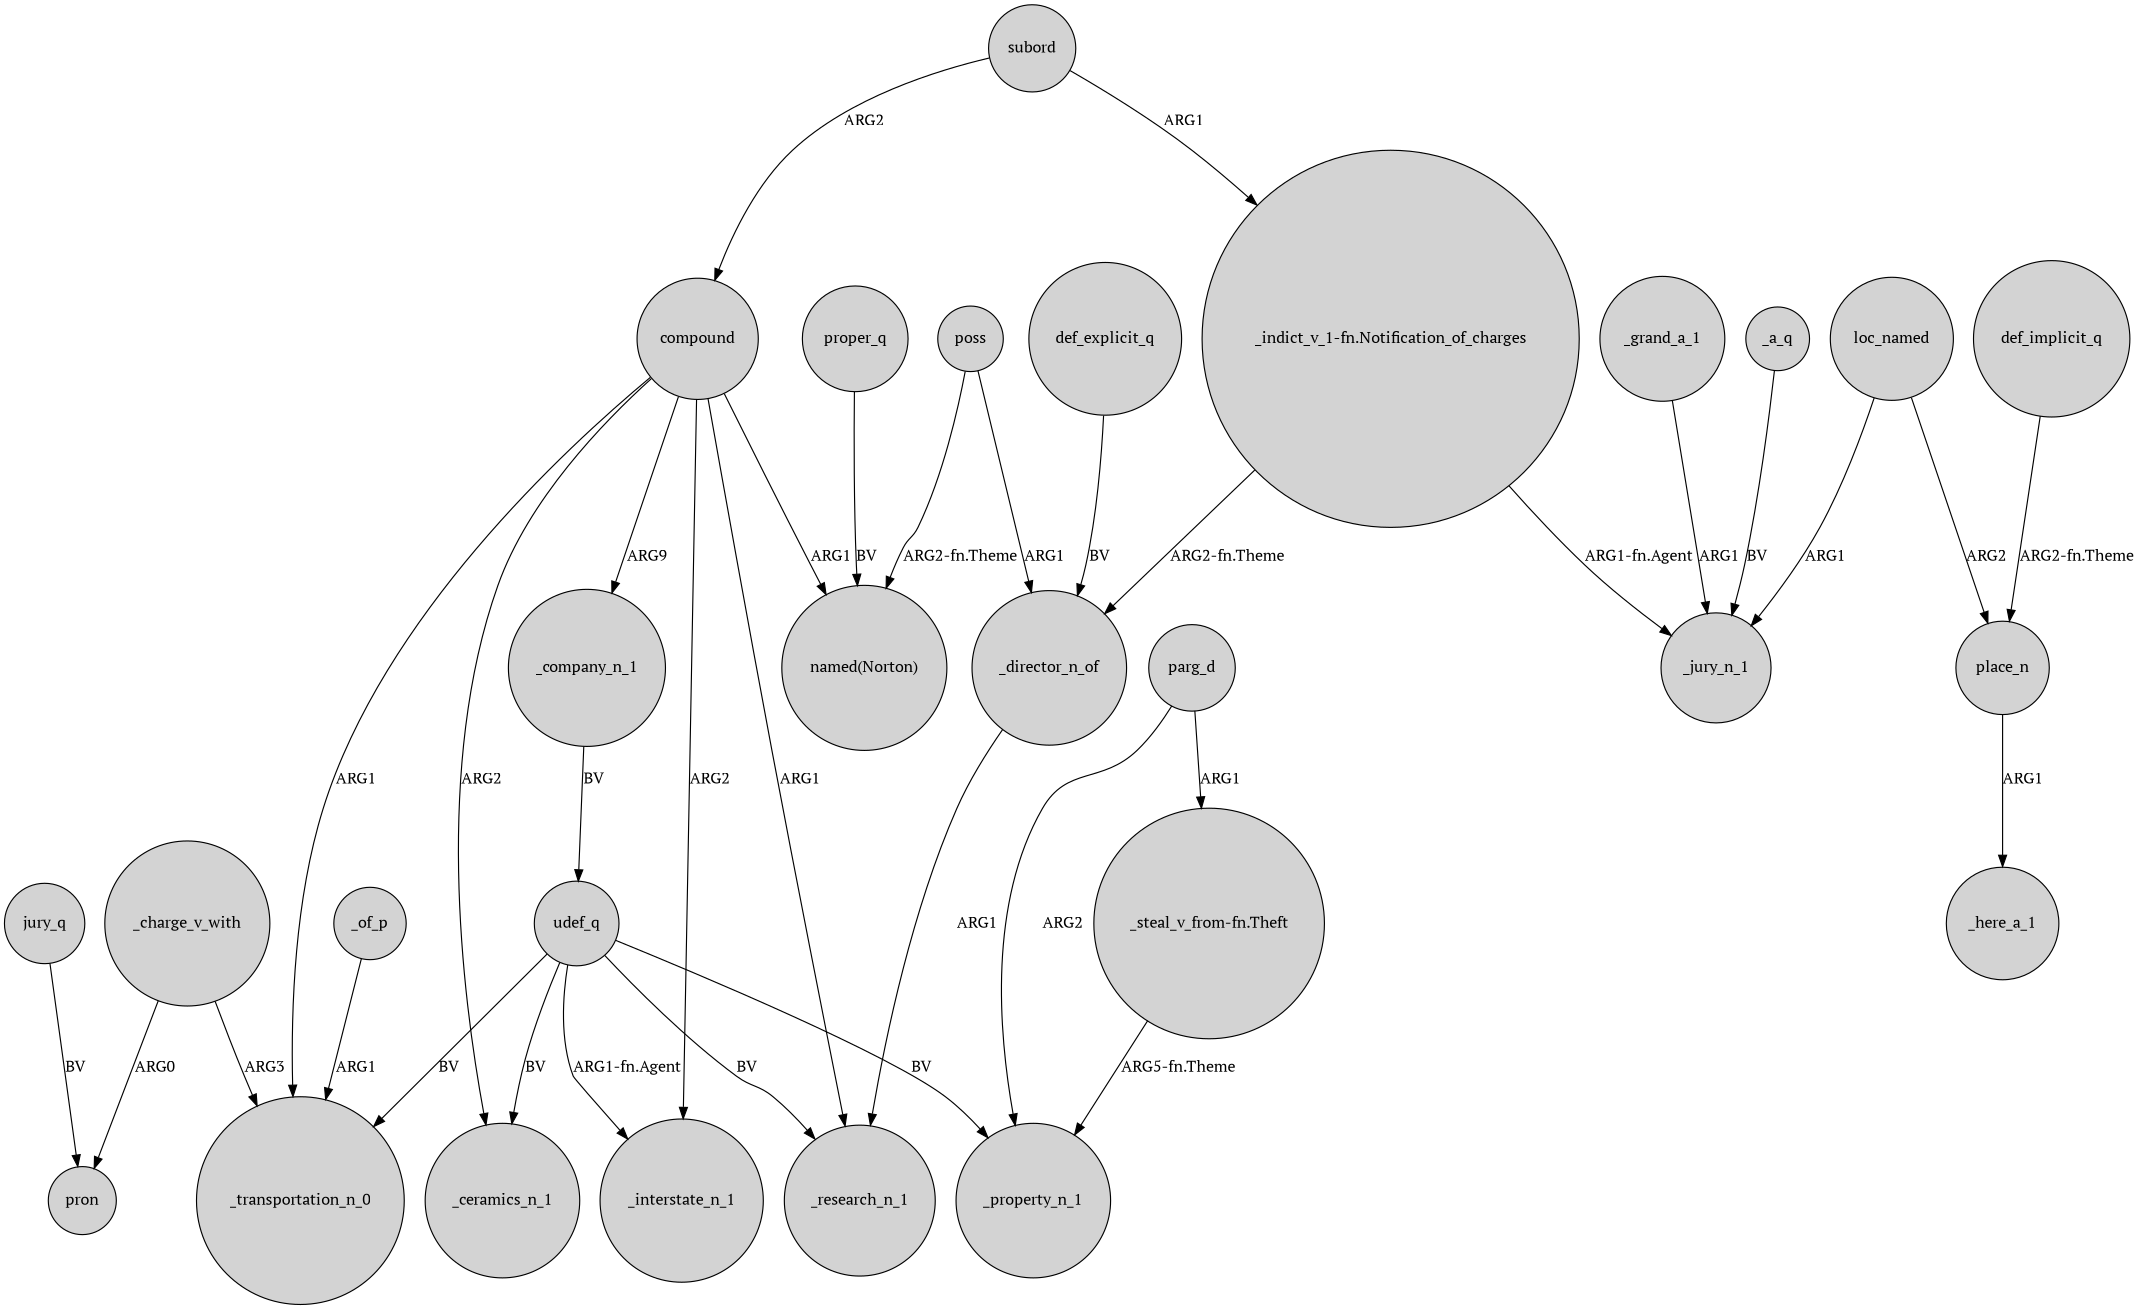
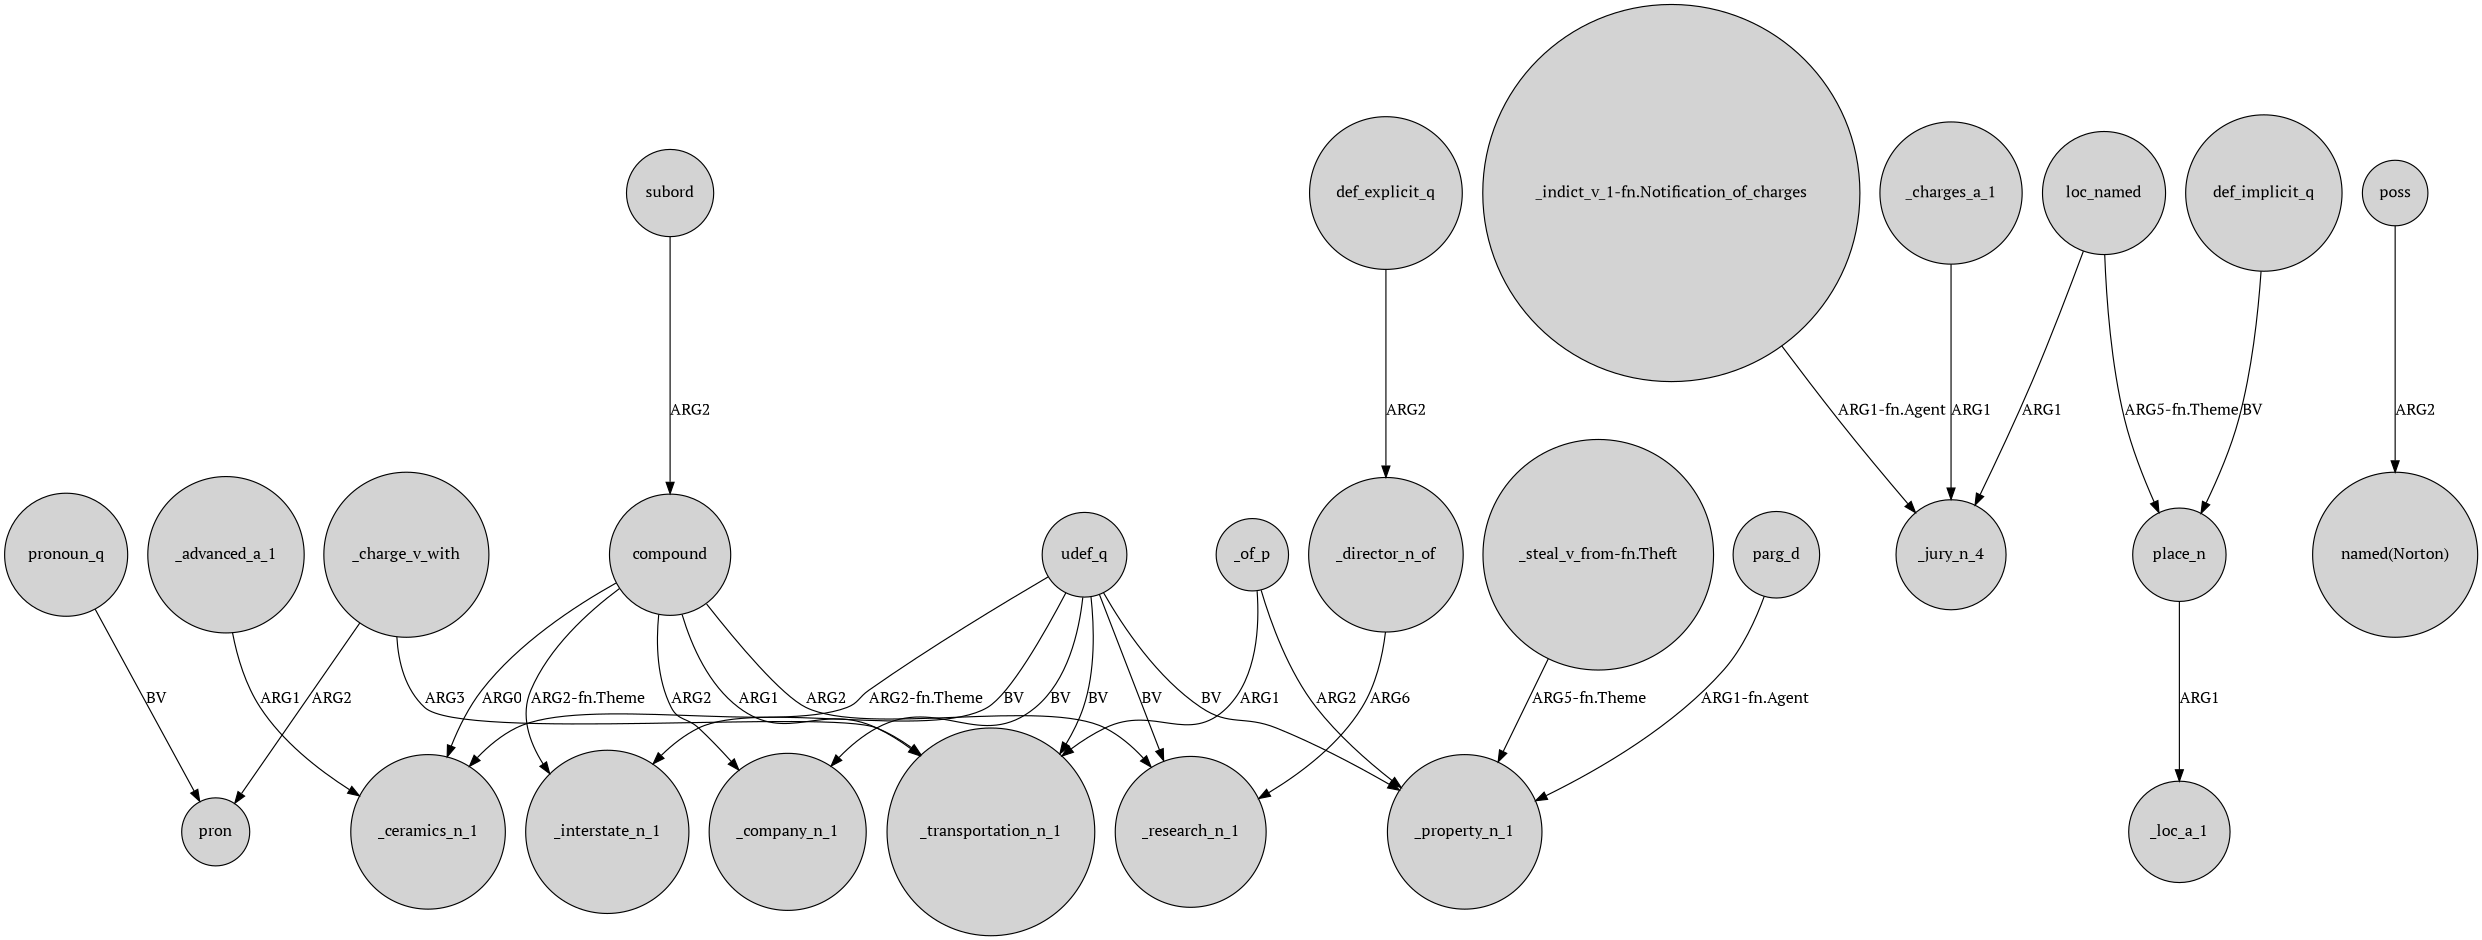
(1163, 129) -> none
(855, 339) -> none
(1662, 339) -> (1951, 193)
(1778, 339) -> none
(1003, 476) -> none
(772, 489) -> none
(1184, 538) -> none
none -> (226, 555)
(647, 556) -> (692, 699)
(960, 556) -> (2416, 411)
(1100, 556) -> (1406, 411)
(1987, 556) -> (2182, 411)
(2077, 556) -> (2253, 411)
(1716, 668) -> (1951, 555)
none -> (1309, 697)
(1198, 754) -> none
(482, 779) -> (502, 699)
(710, 779) -> (588, 699)
(800, 779) -> (827, 699)
(581, 808) -> (994, 725)
(45, 923) -> (66, 555)
(977, 923) -> (1390, 699)
(1063, 923) -> (1755, 699)
(2003, 923) -> (2179, 832)
(155, 1068) -> (332, 699)
(536, 1068) -> (926, 699)
(627, 1068) -> (1014, 699)
(300, 1201) -> (991, 832)
